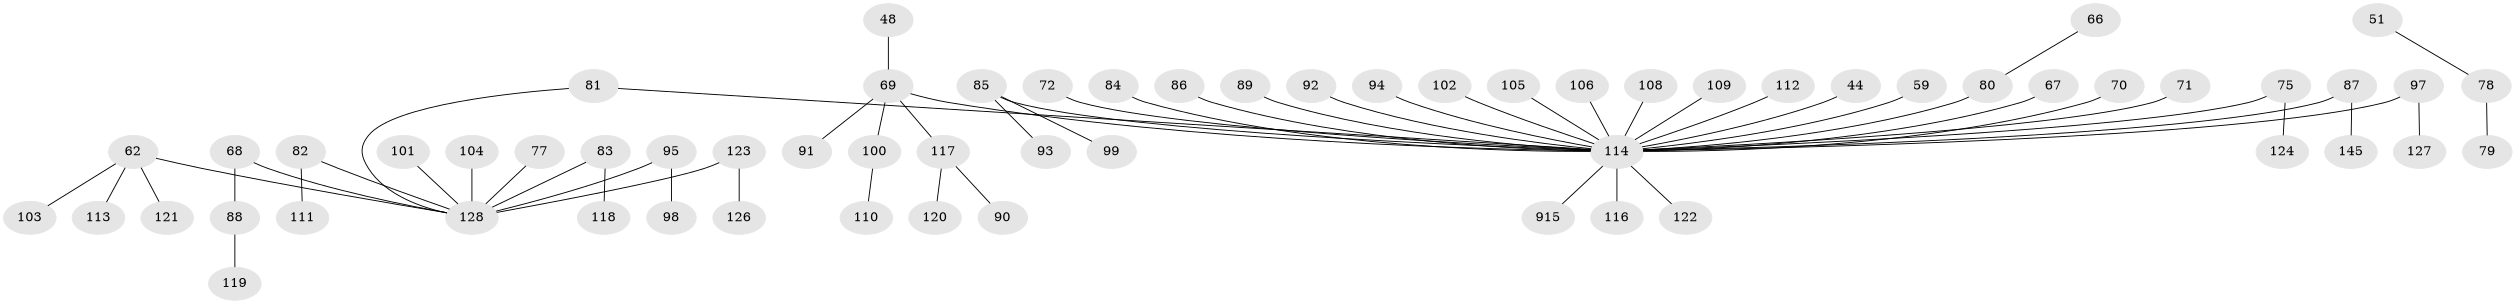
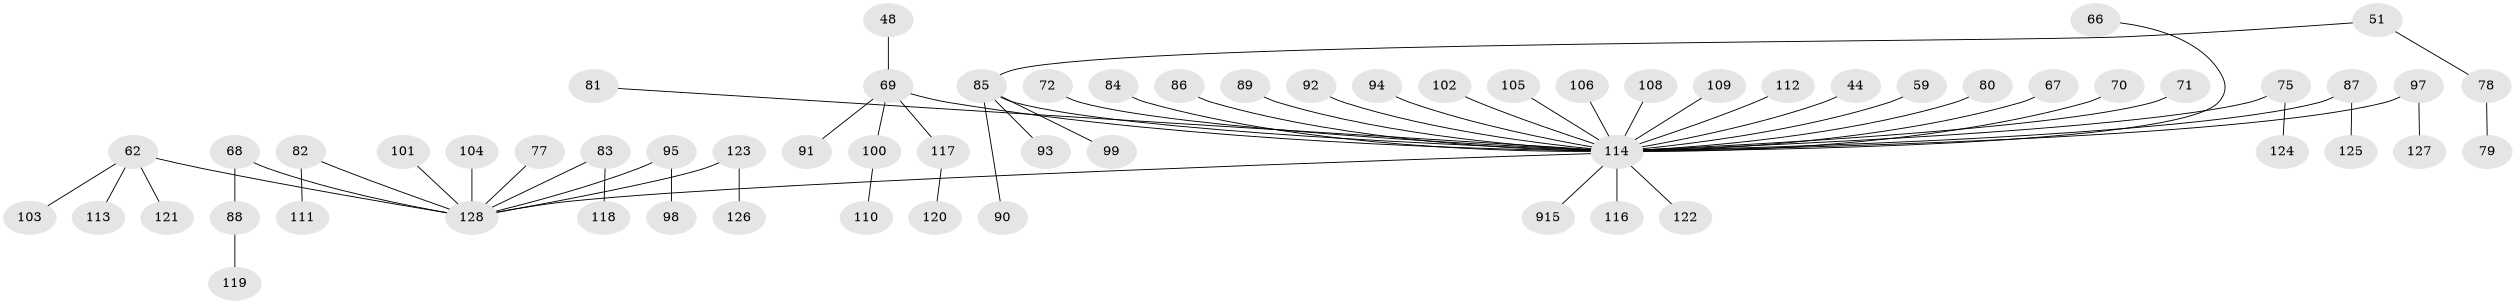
none -> (1676, 43)
(2042, 53) -> (2007, 139)
(403, 116) -> (1043, 174)
(2351, 152) -> (2351, 152)
(973, 185) -> (992, 152)
